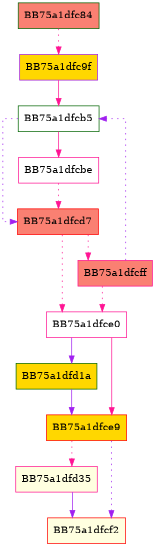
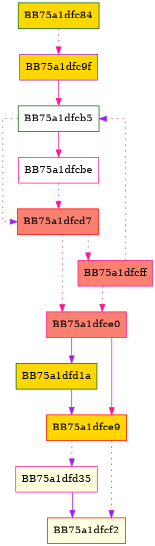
(59, 16) -> (59, 16)
(87, 325) -> (87, 325)
(72, 450) -> (72, 450)
